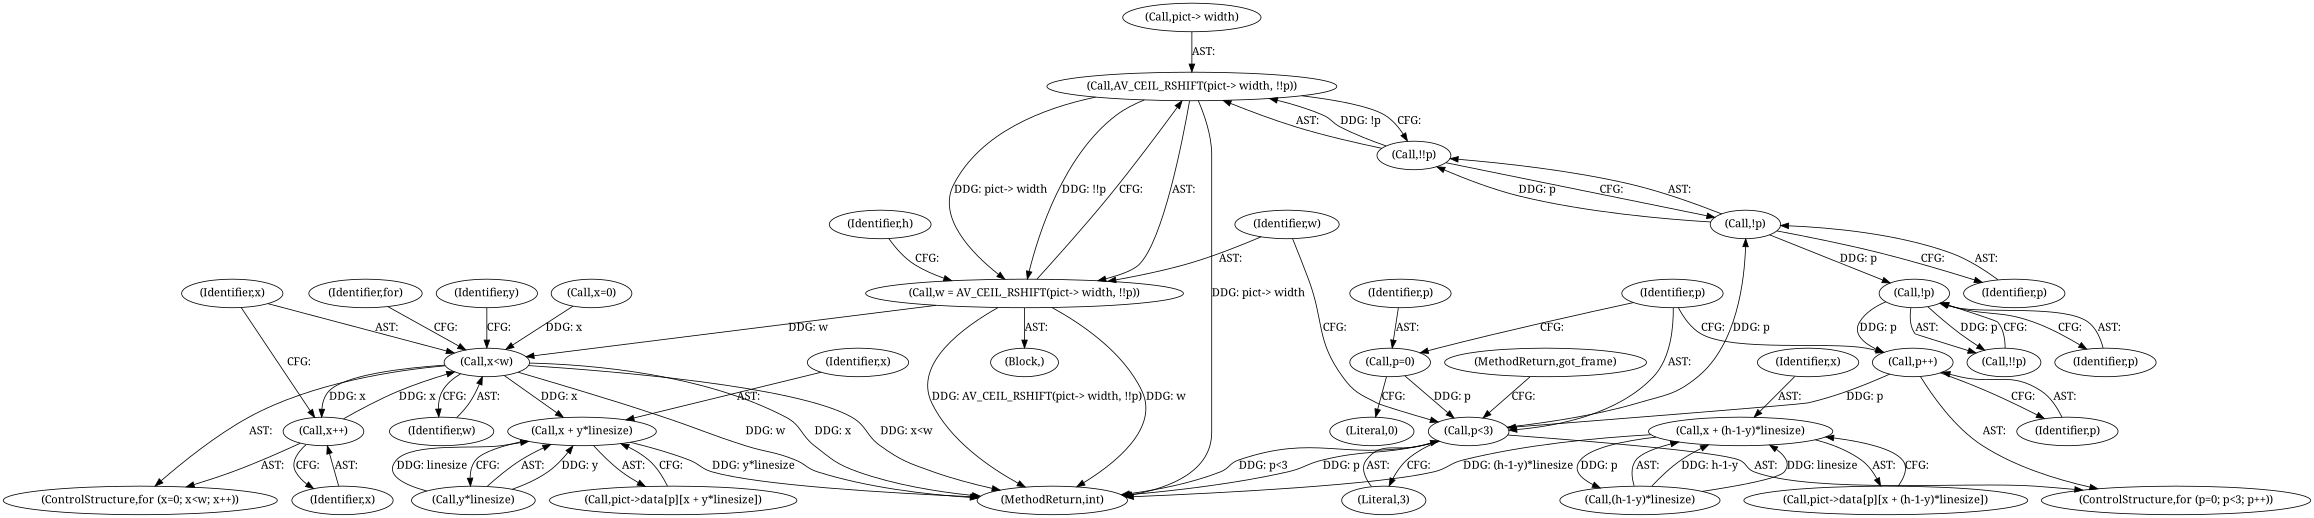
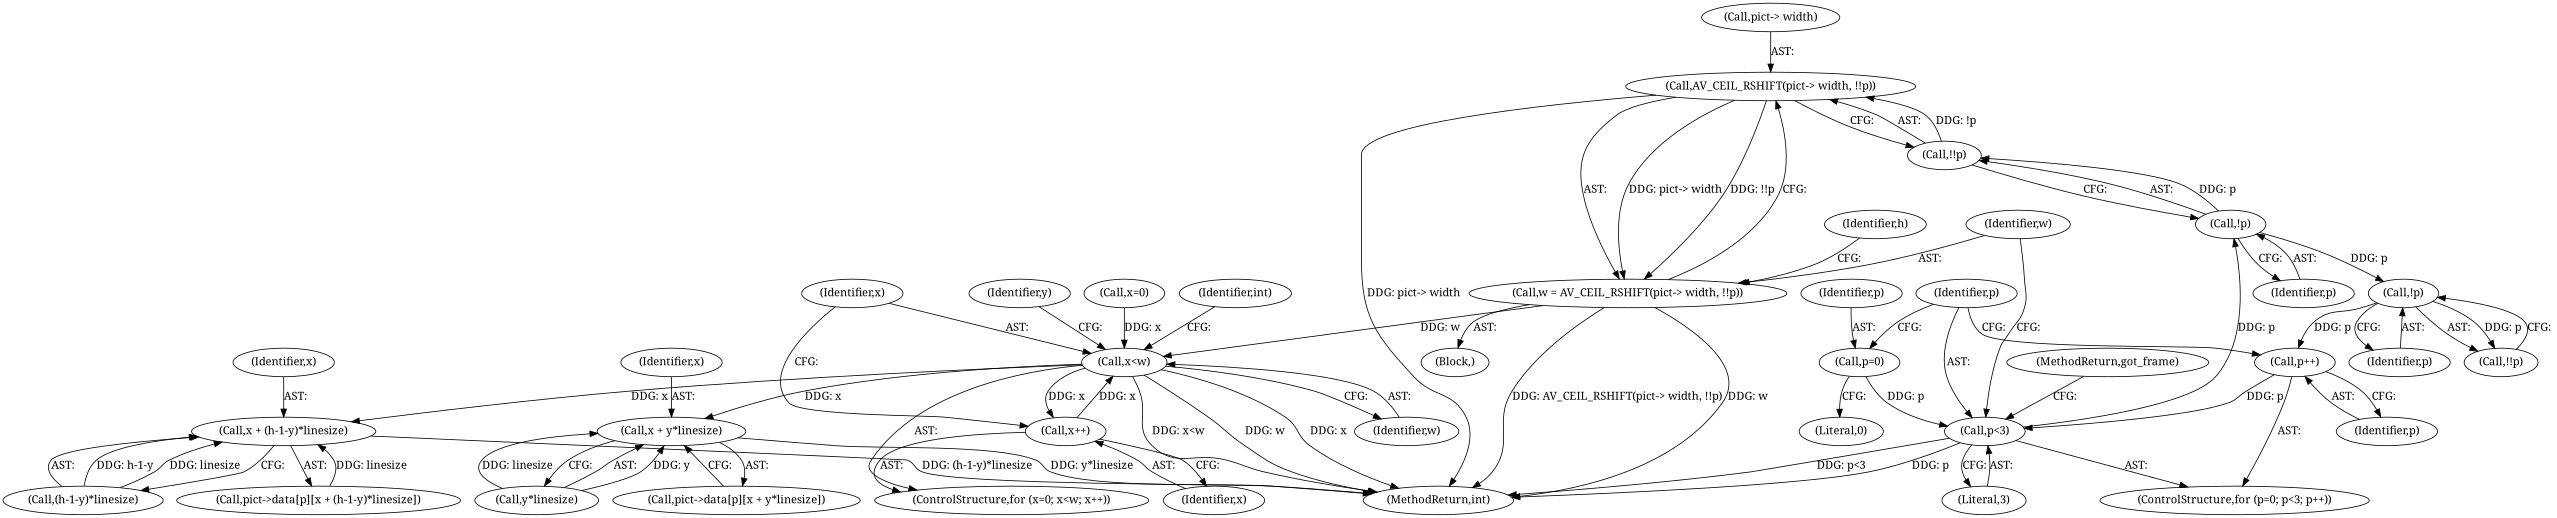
(366, 293) -> (1235, 293)
none -> (720, 384)
(1599, 466) -> (274, 466)
(1918, 466) -> (372, 466)
